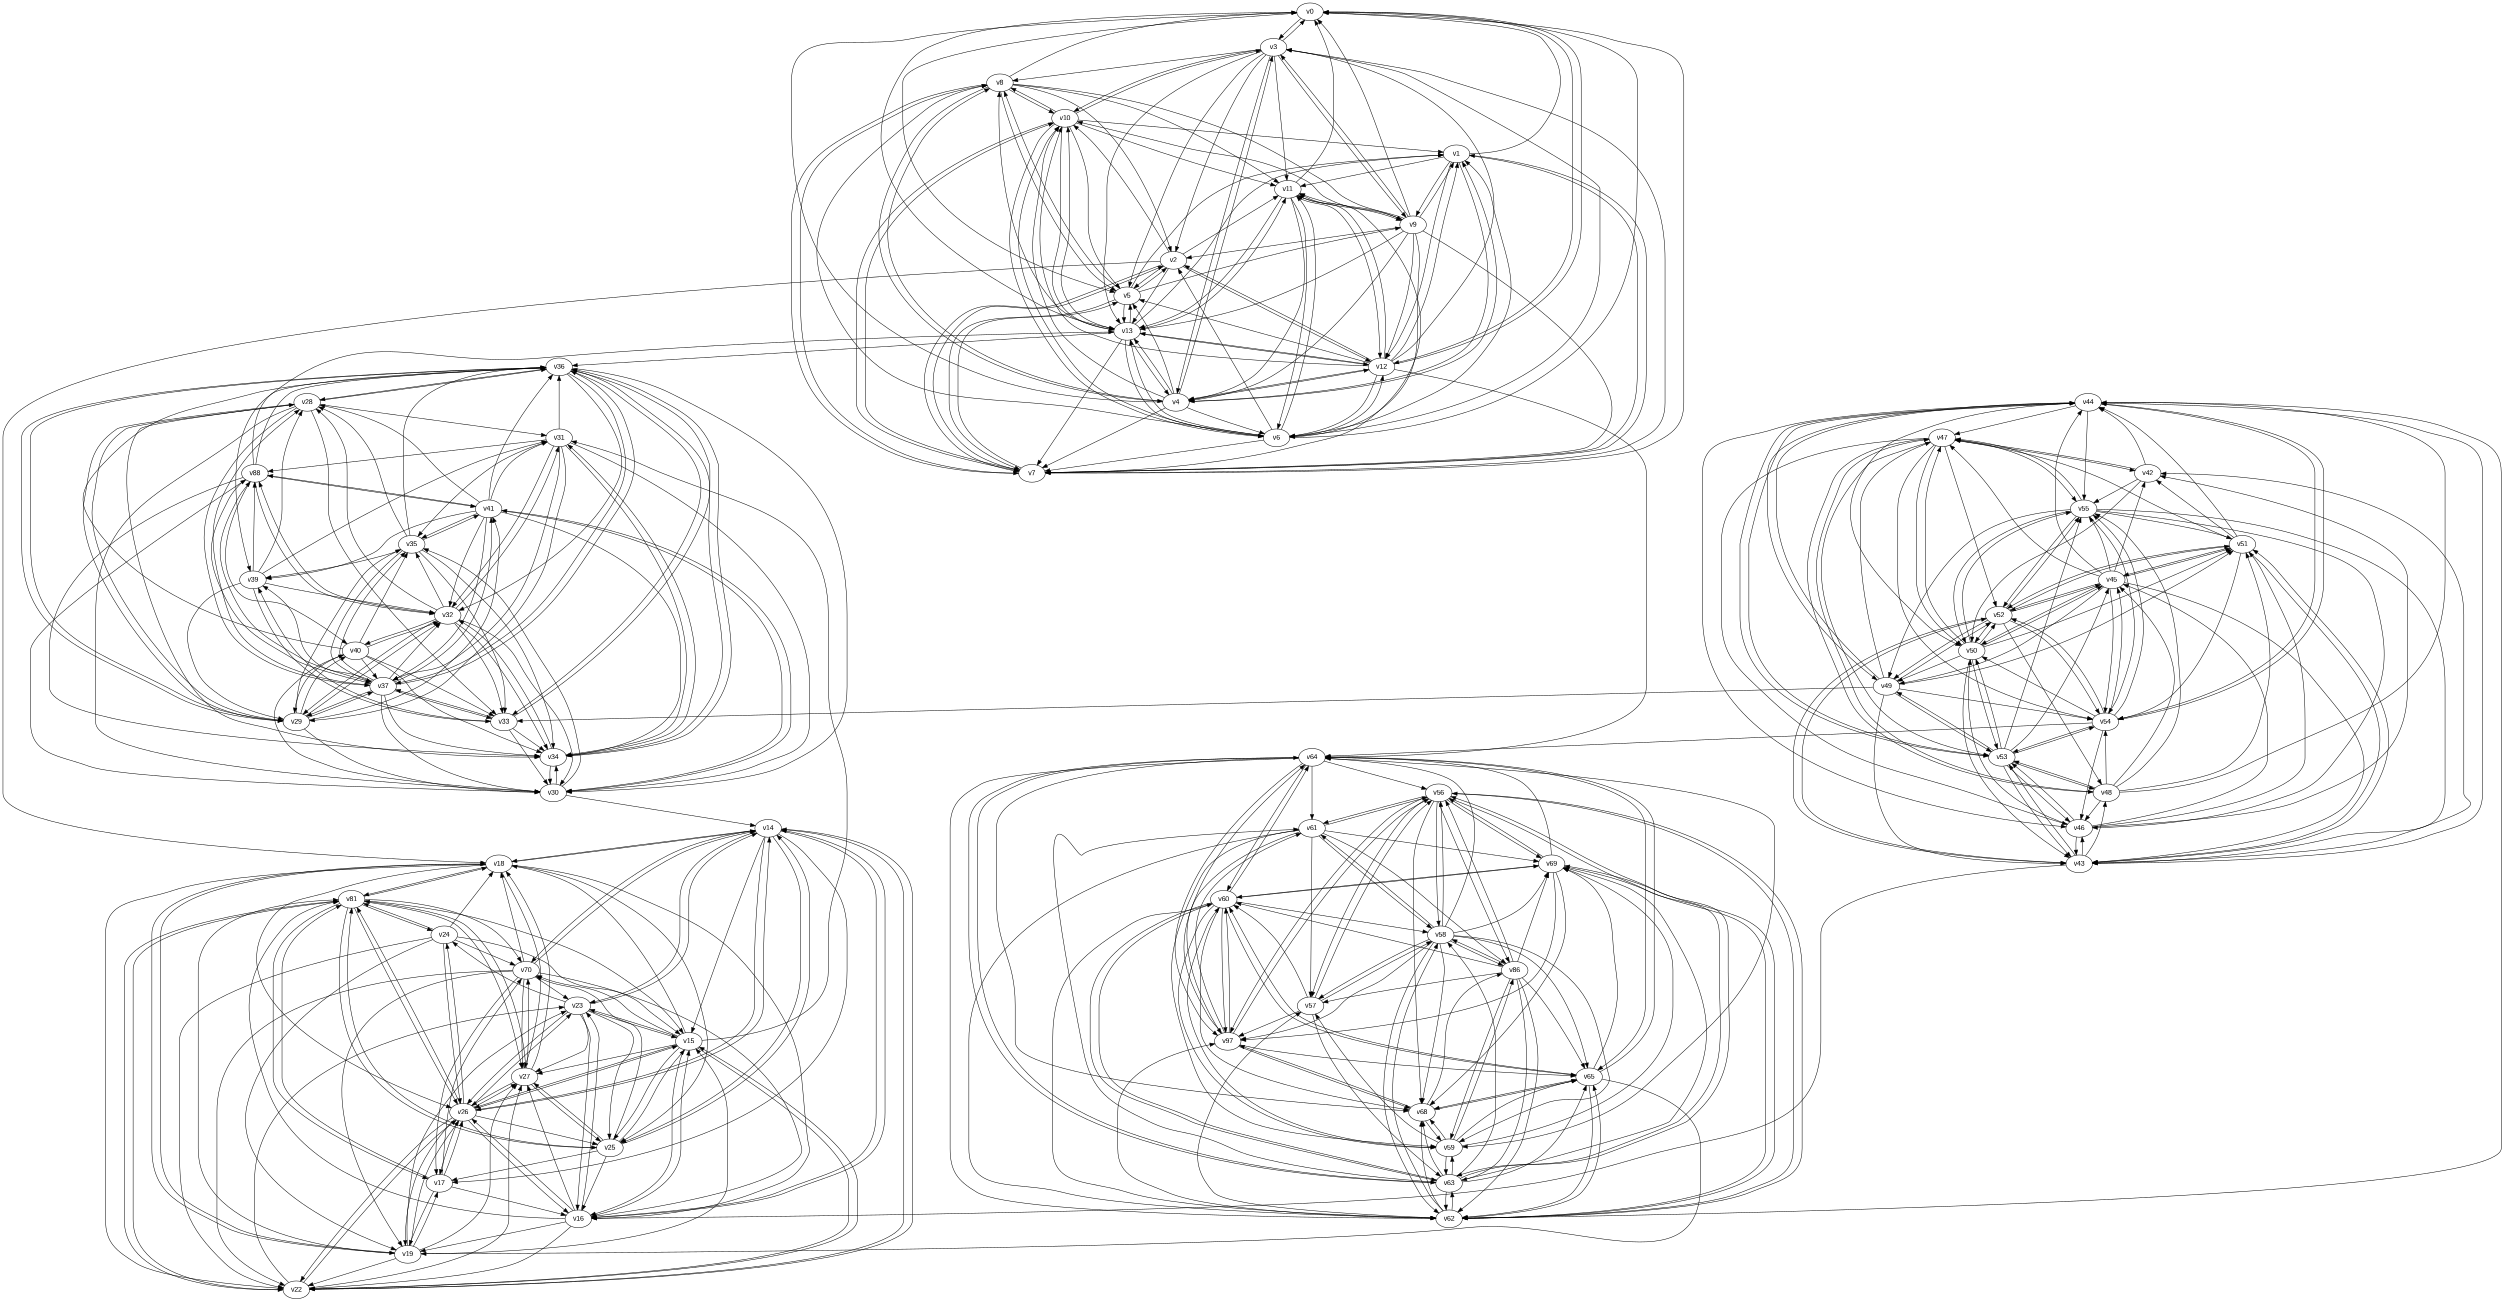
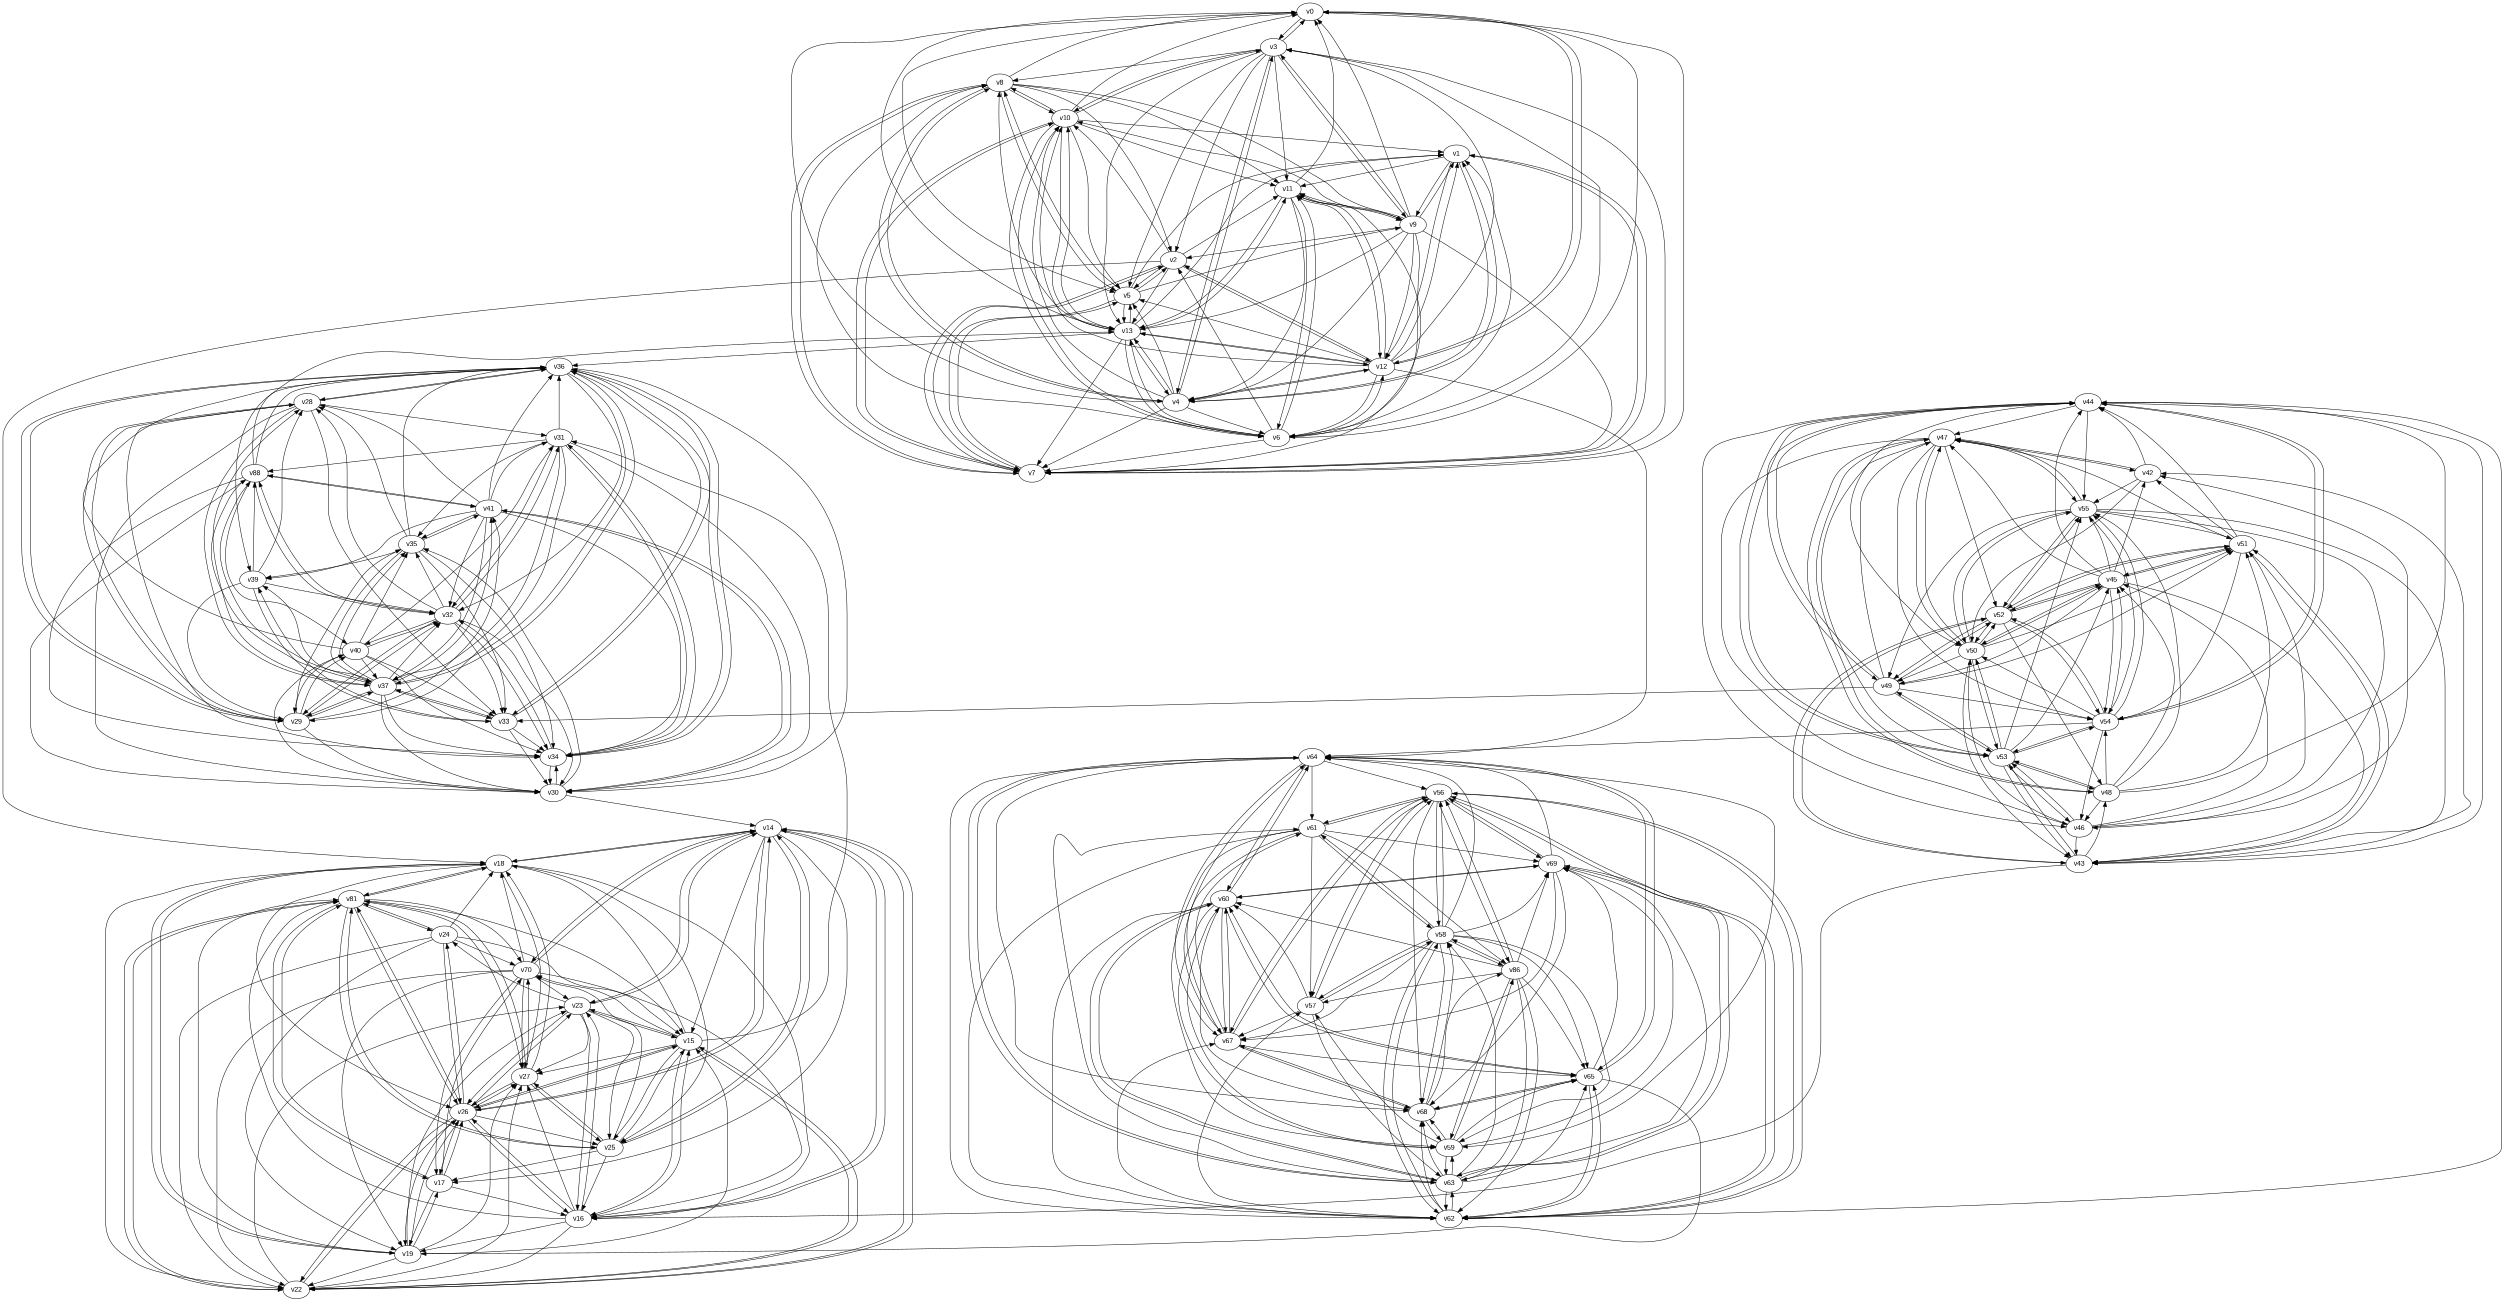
(1524, 31) -> (1175, 48)
(384, 505) -> (469, 558)
(1906, 843) -> none
(2083, 849) -> none
(1330, 917) -> (1442, 1046)
(1228, 1041) -> (1228, 1041)
